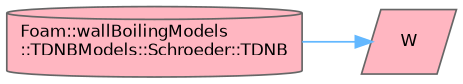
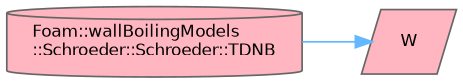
(154, 42) -> (154, 42)
